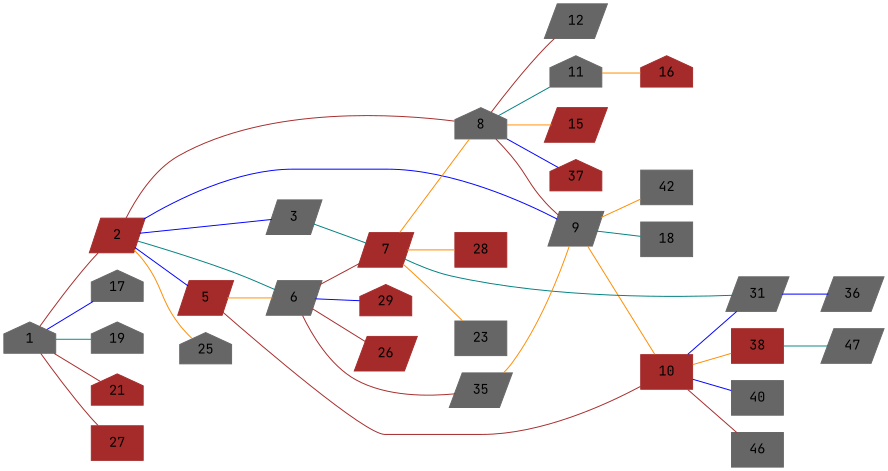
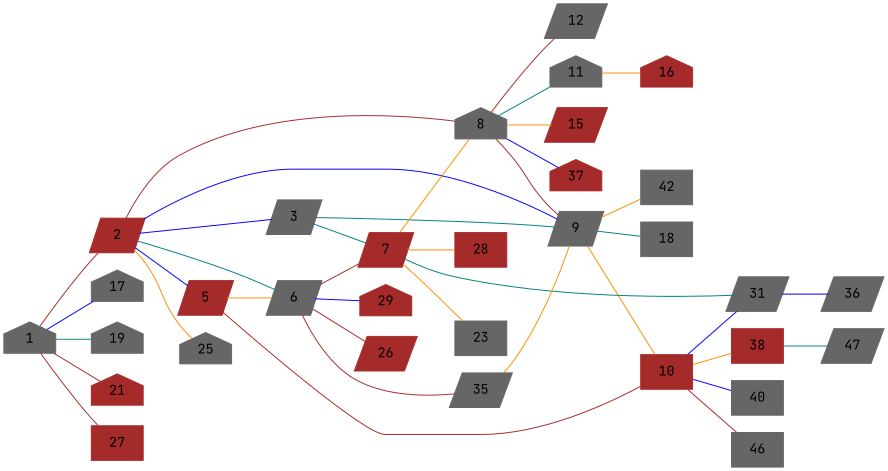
none -> (435, 221)
